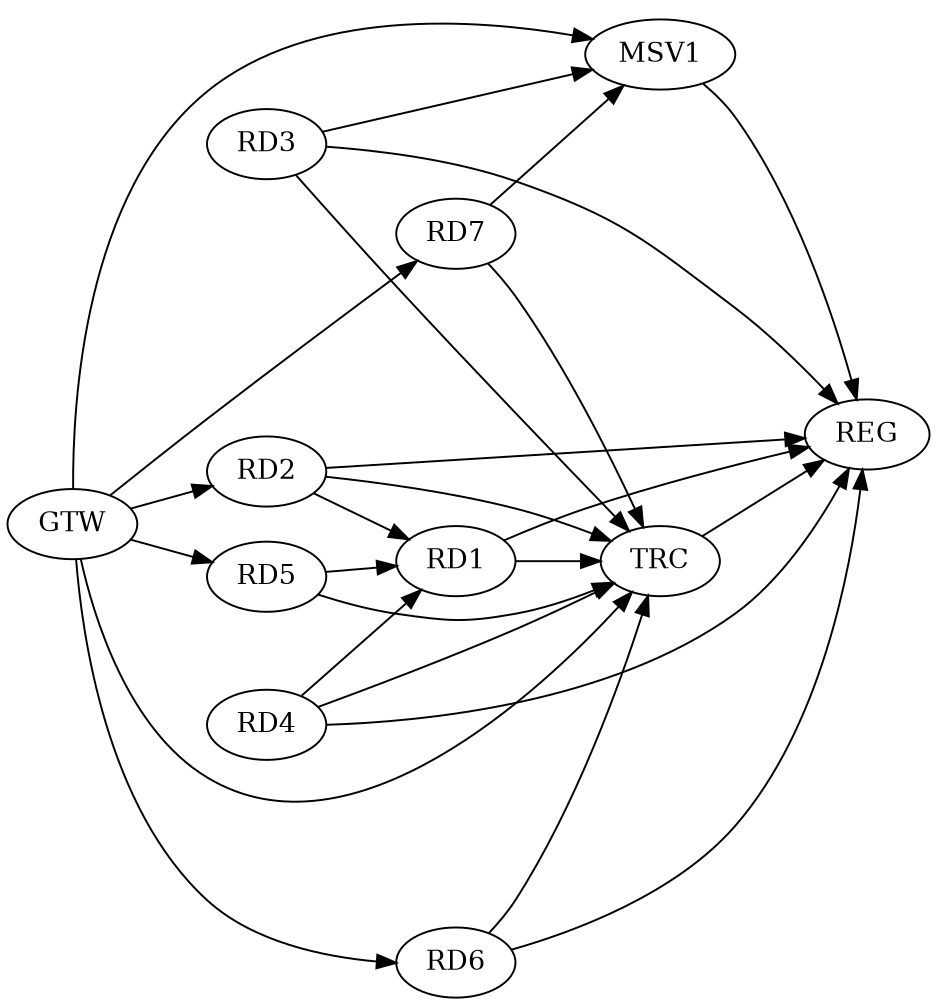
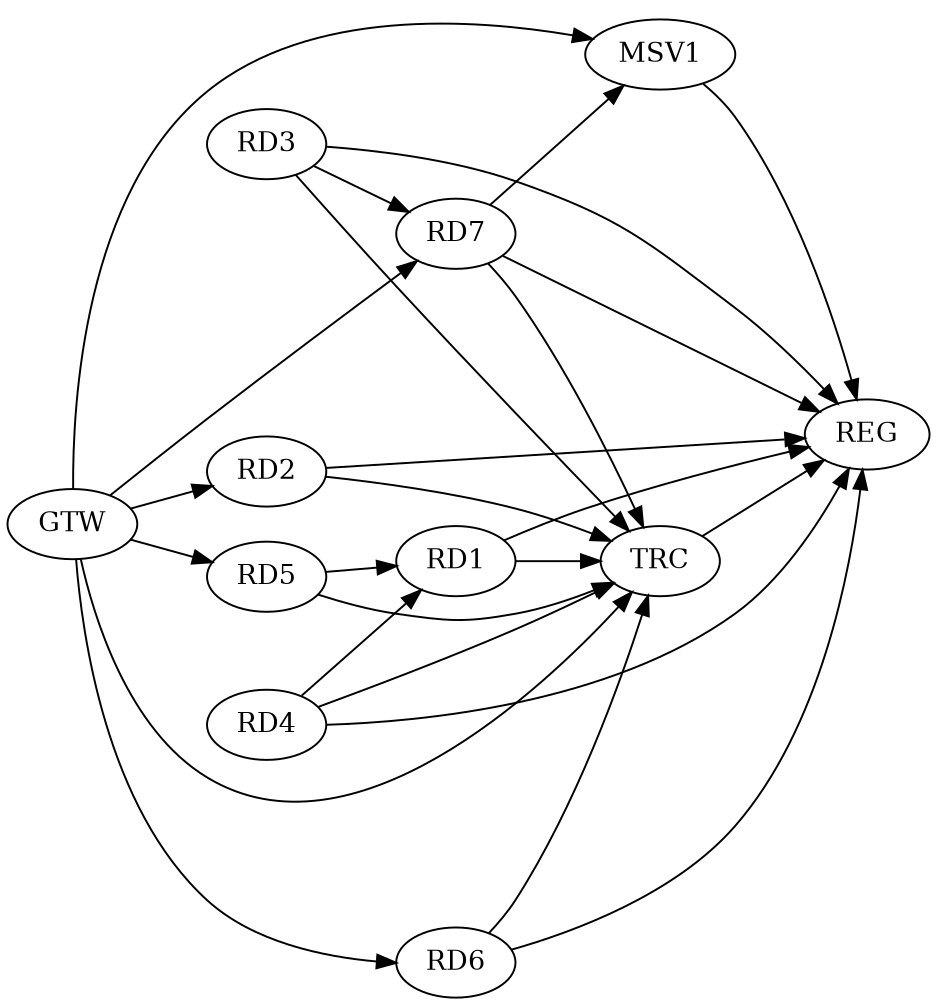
(448, 103) -> (352, 185)
none -> (652, 329)
(352, 512) -> none
